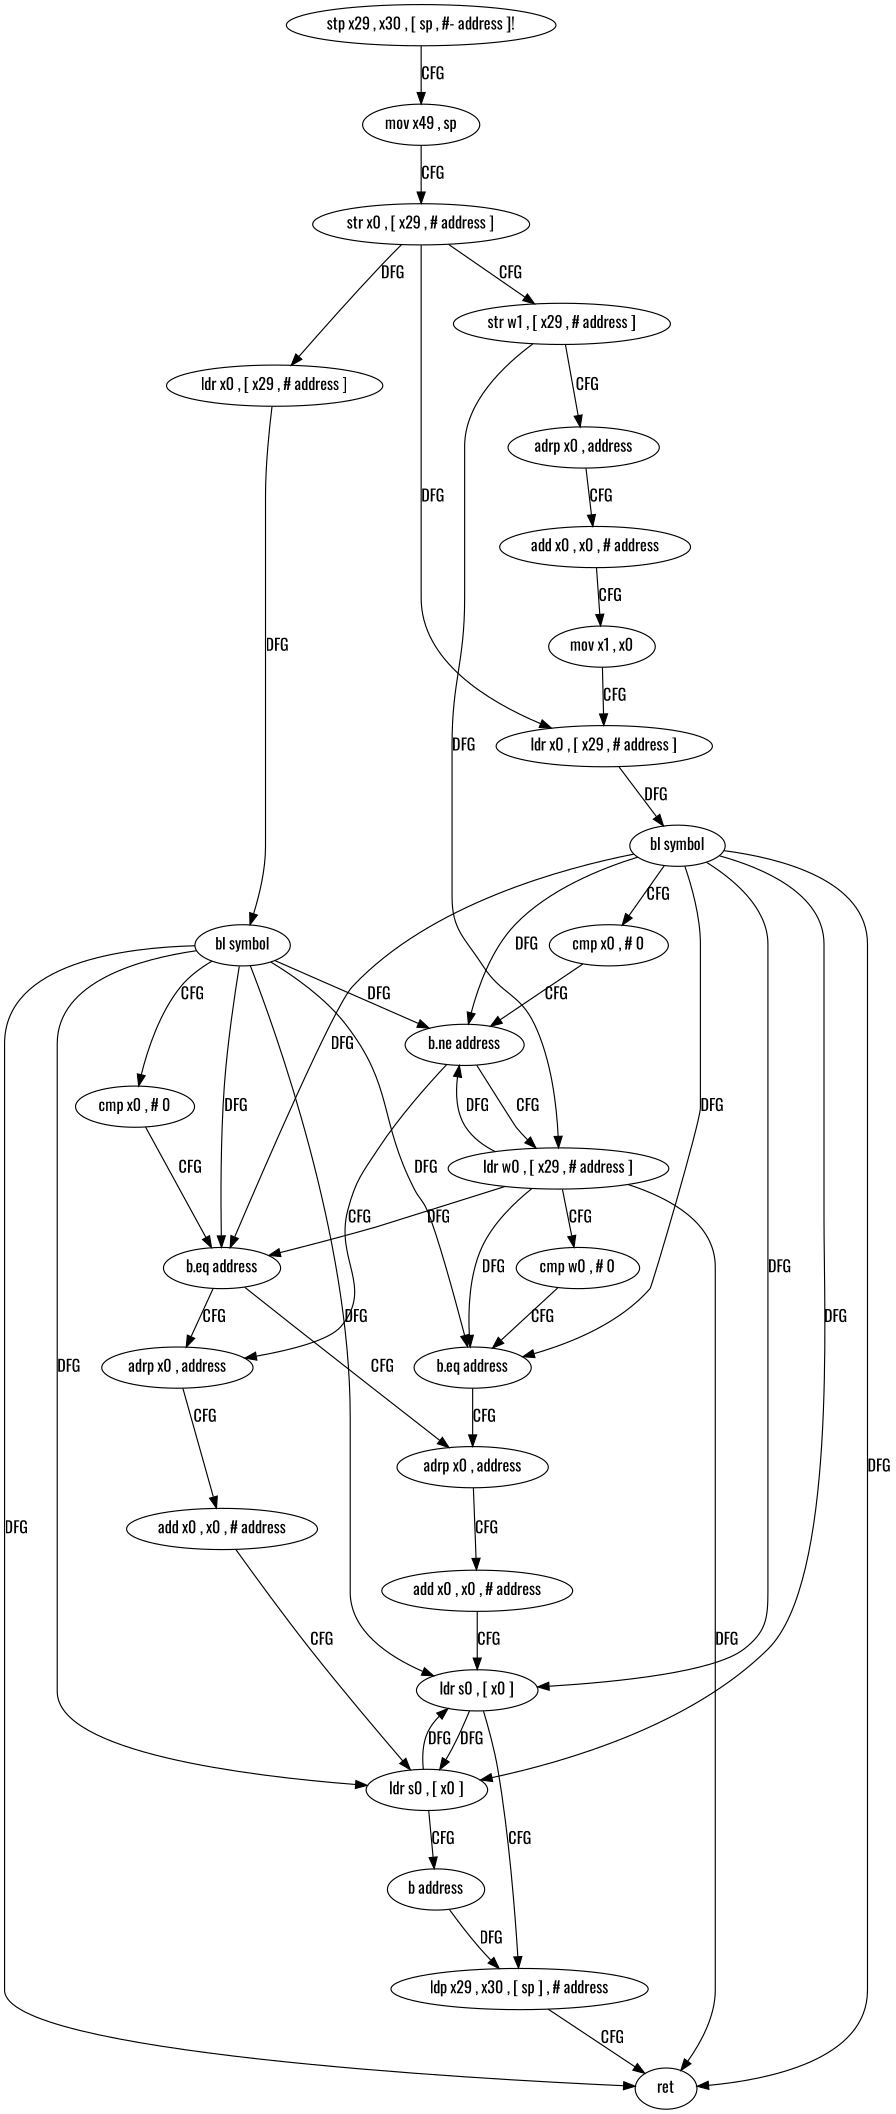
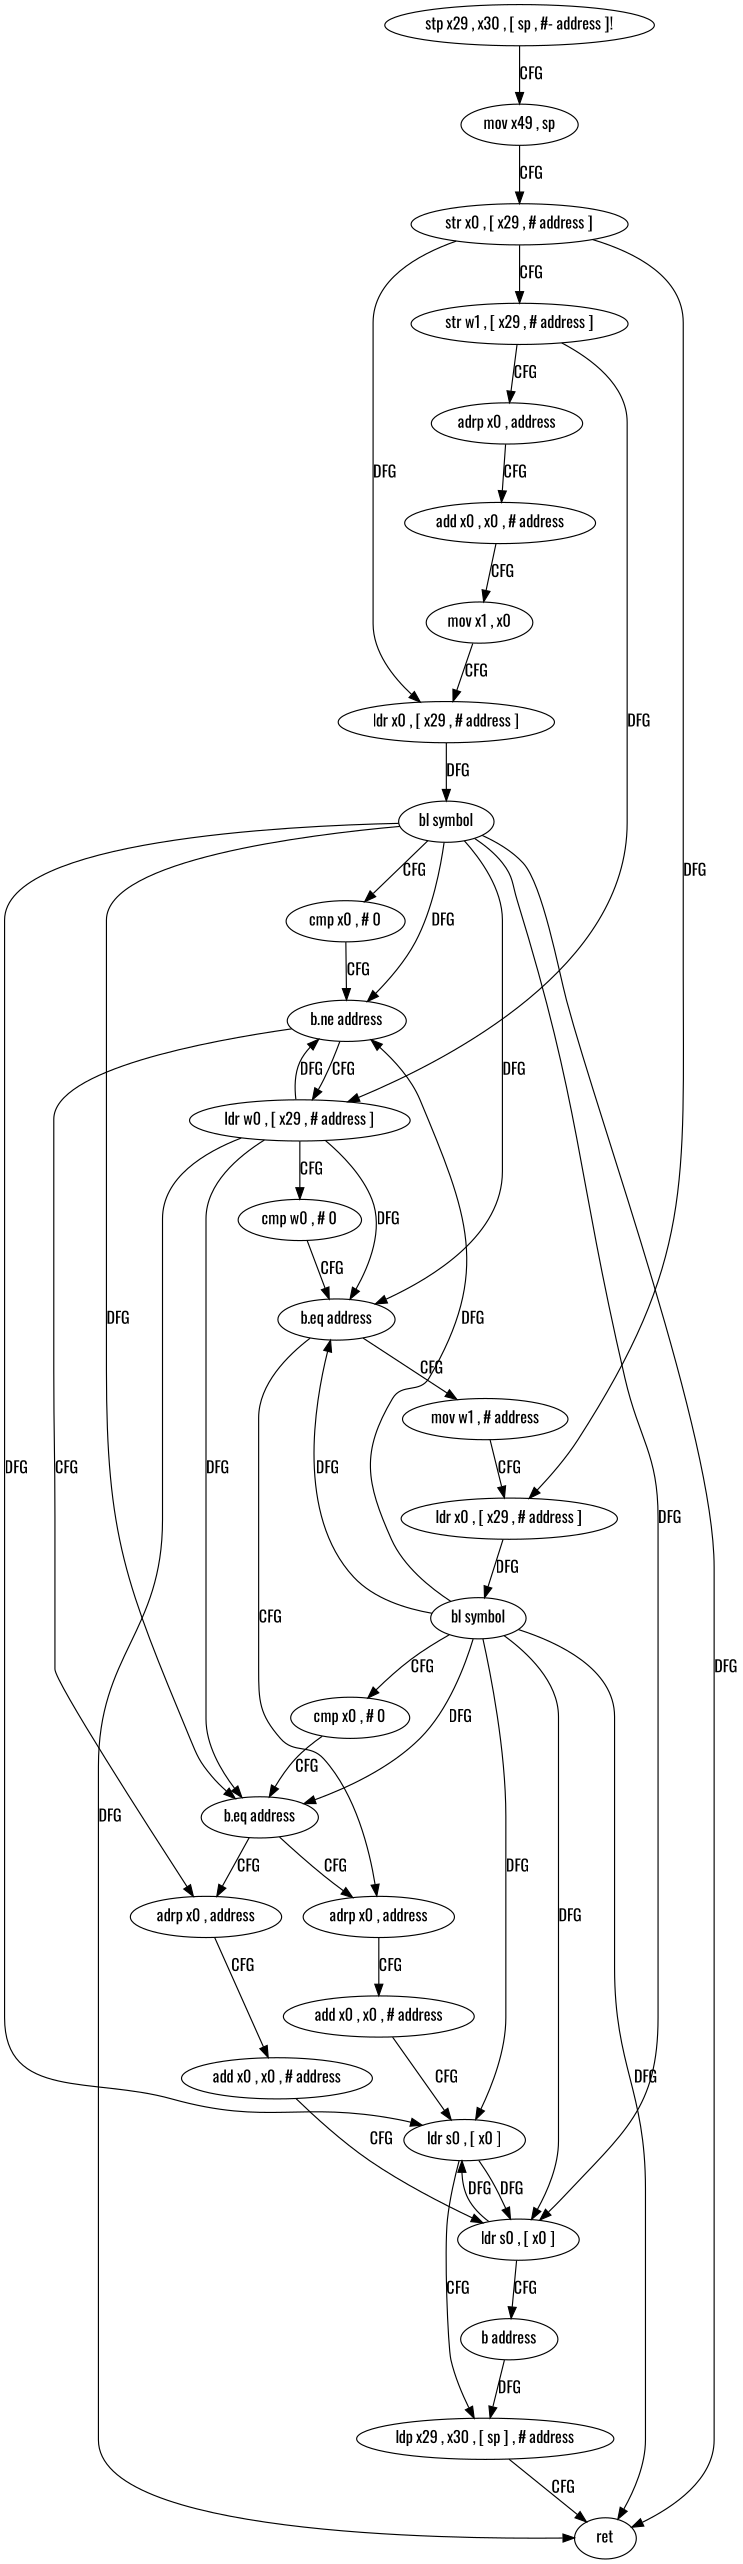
none -> (485, 1419)
